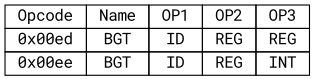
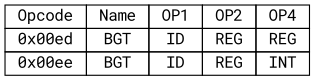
(283, 16) -> (283, 16)
